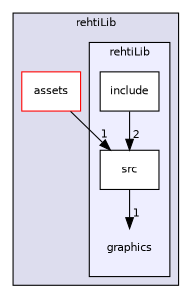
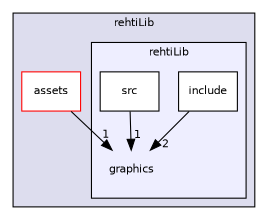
(82, 123) -> (84, 124)
(130, 125) -> (174, 127)
